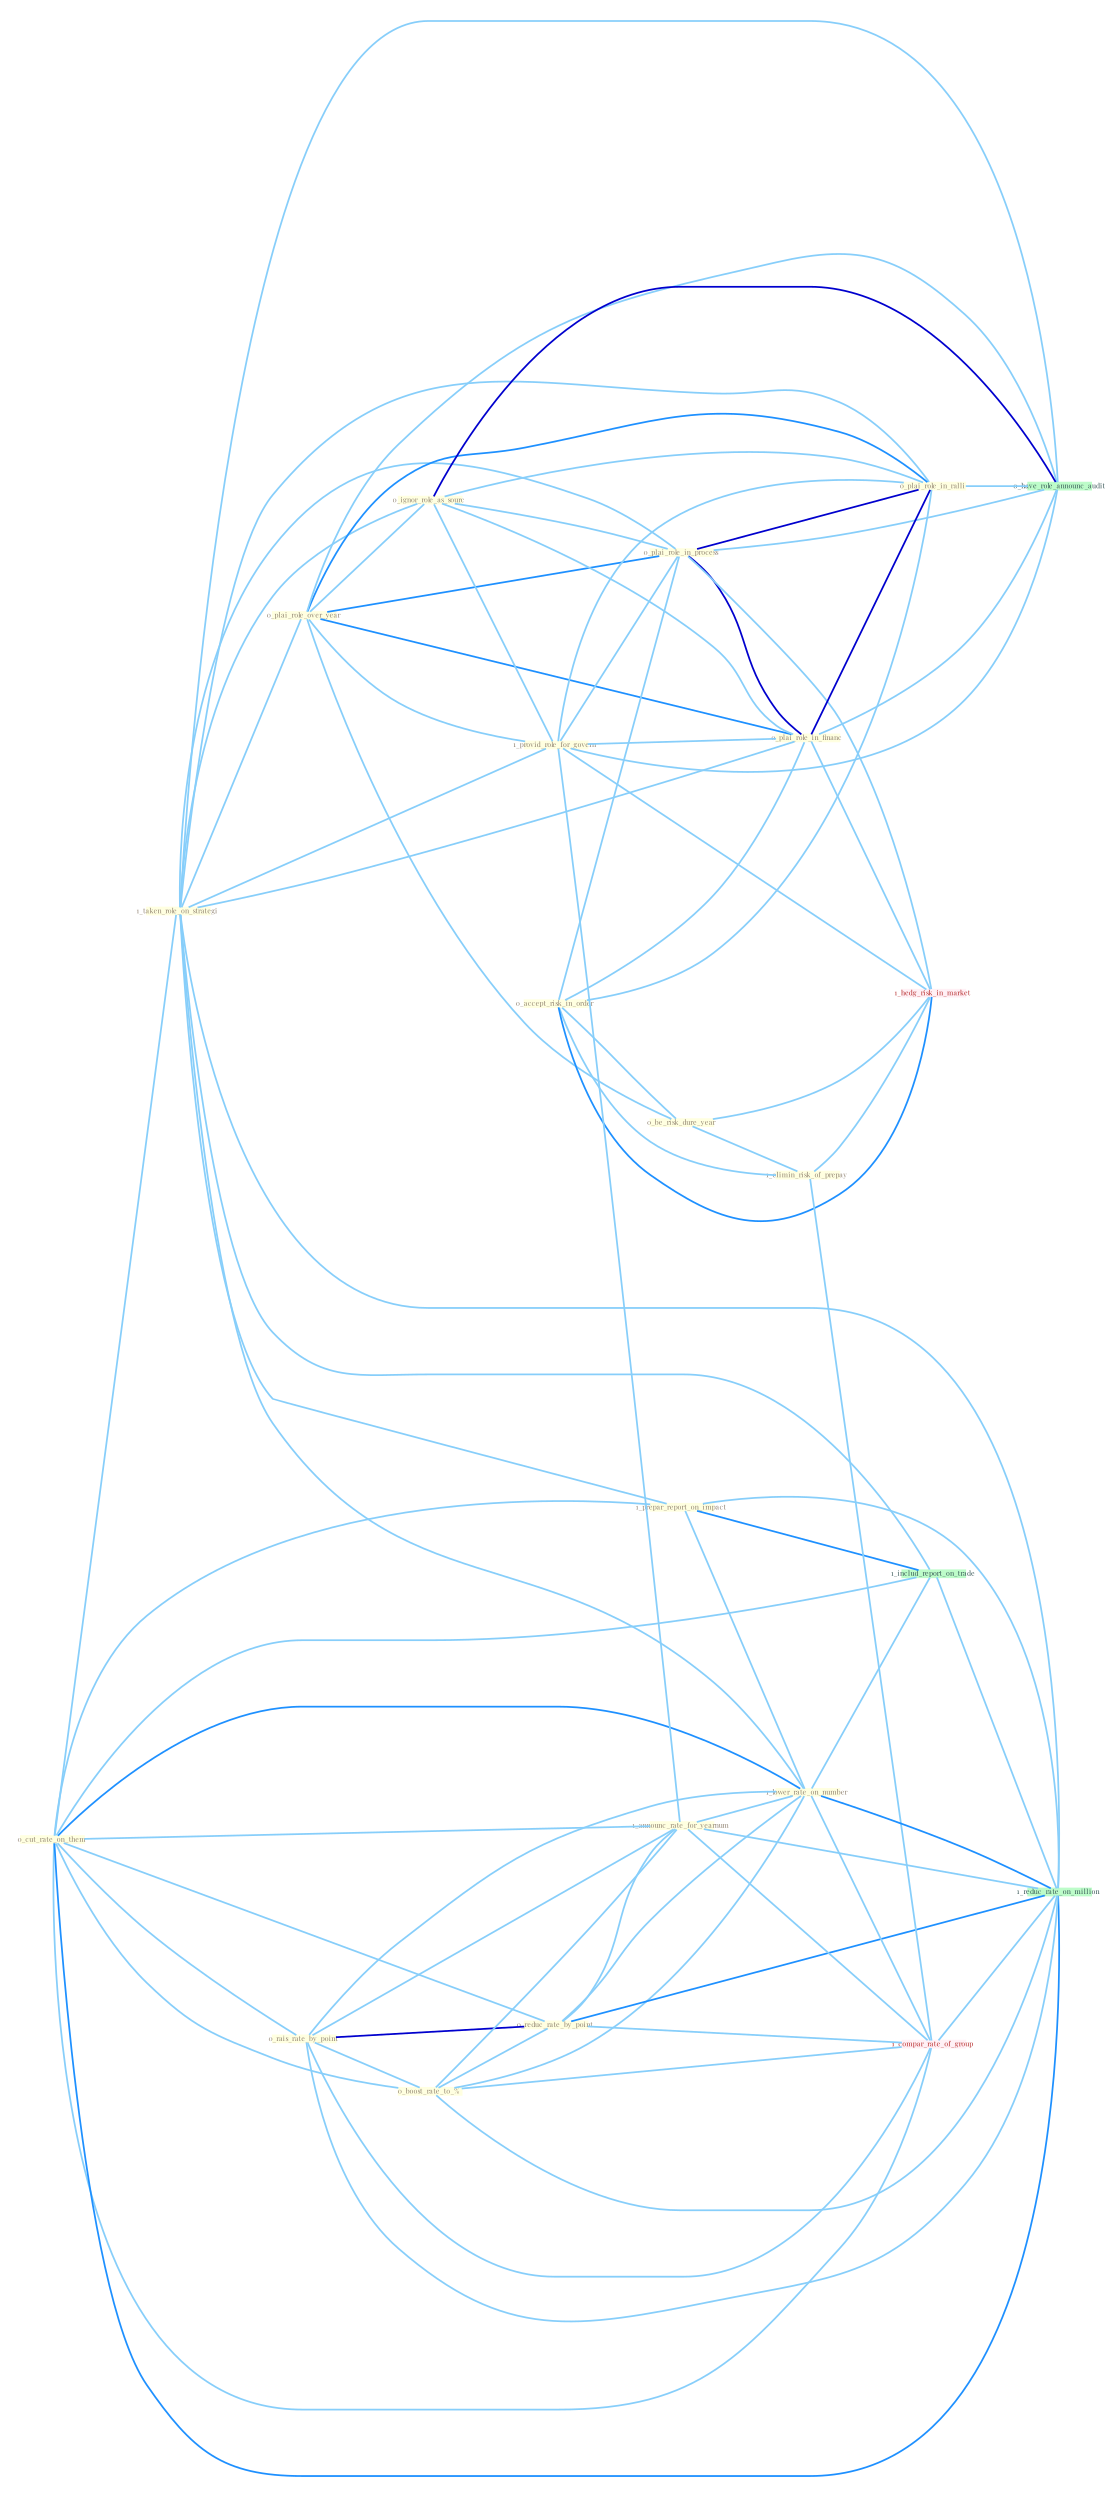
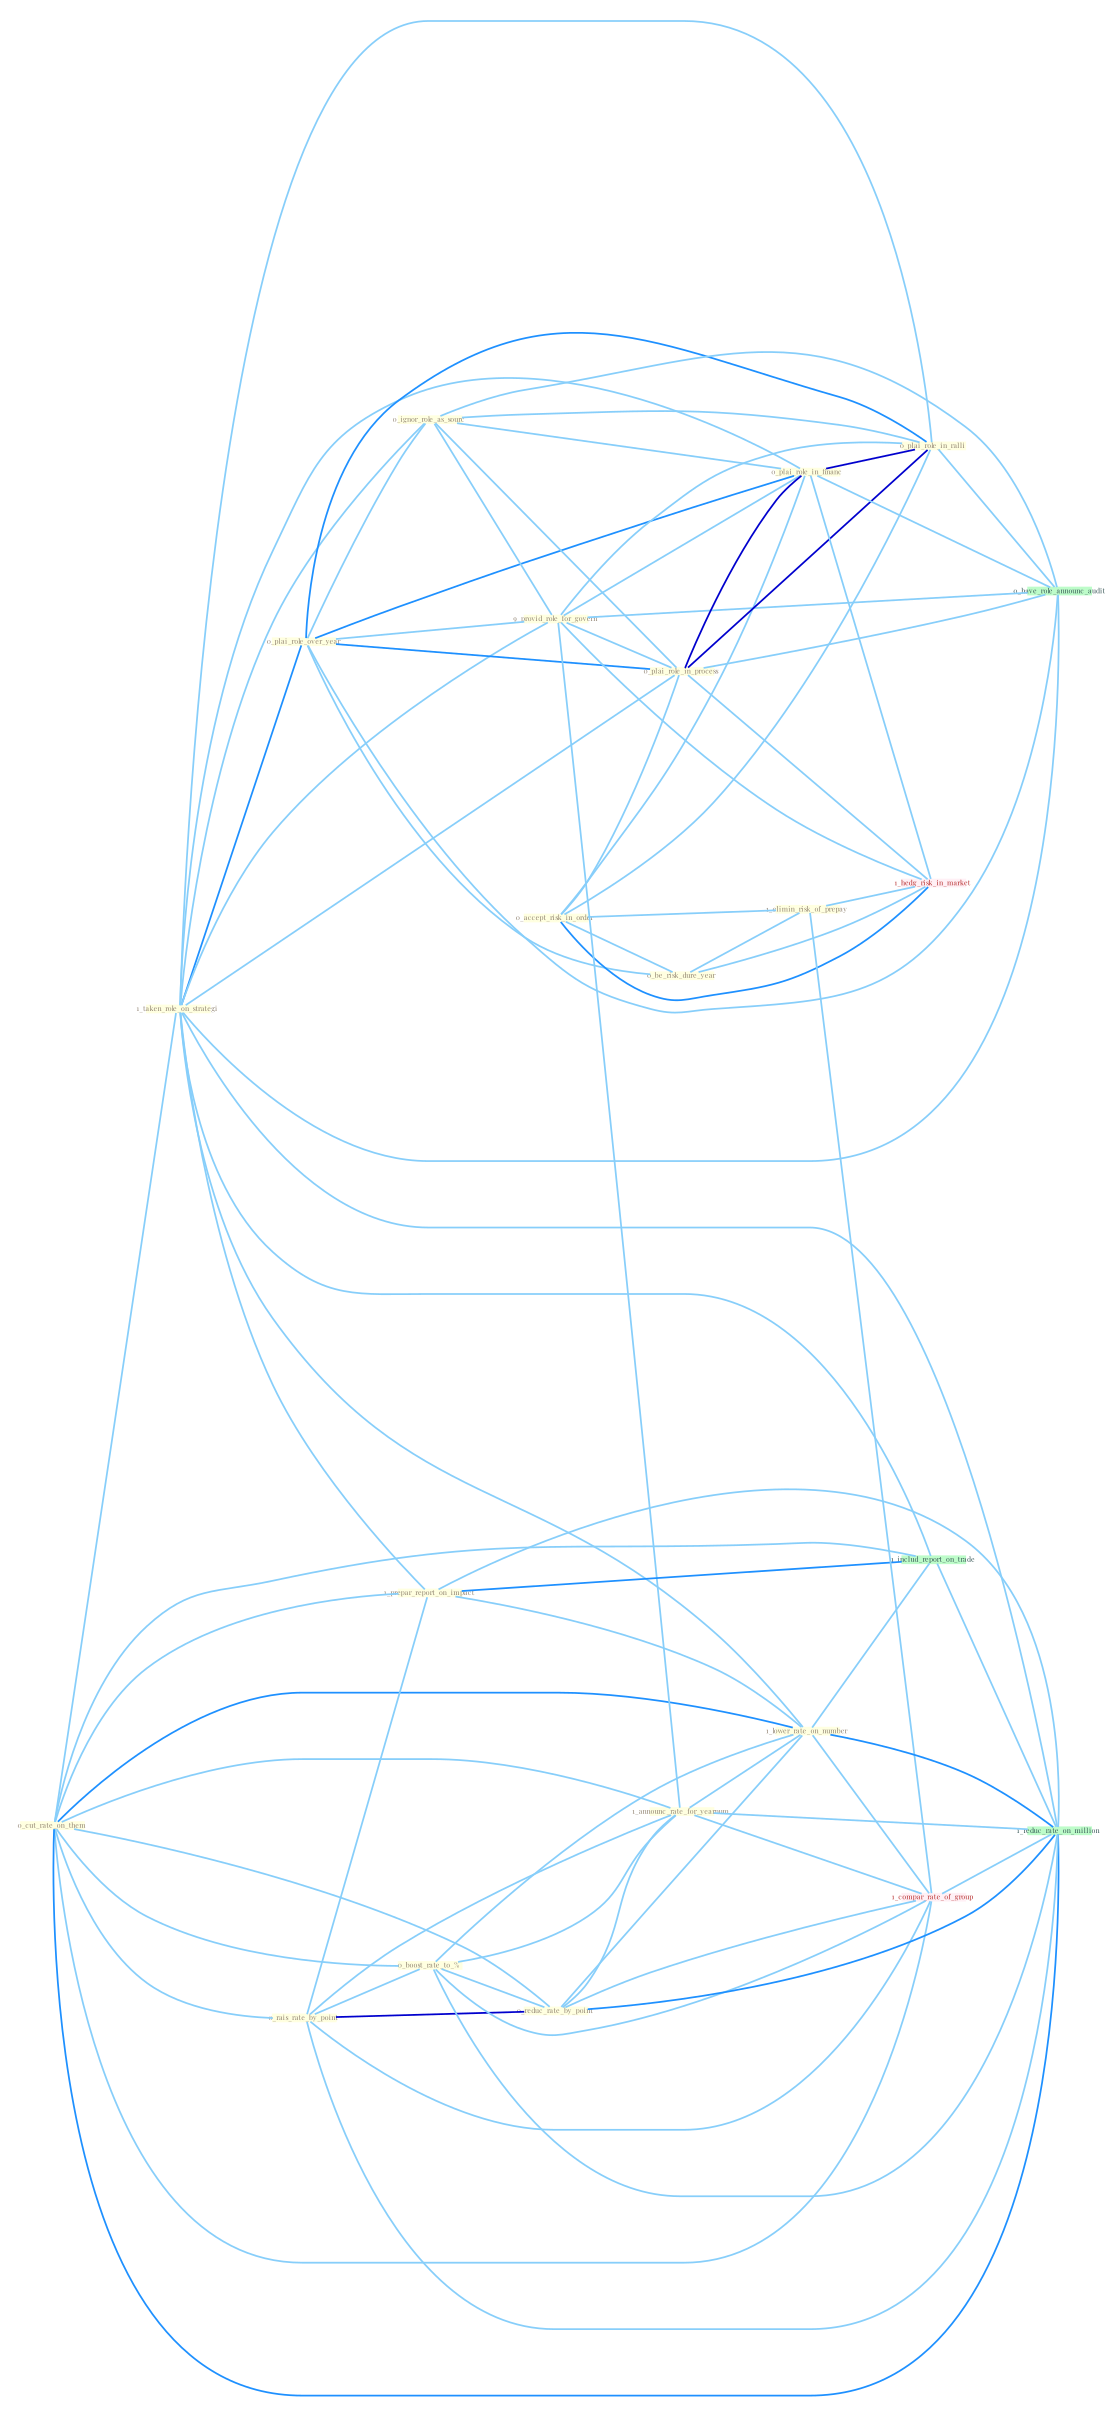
(739, 287) -> (802, 354)
(556, 745) -> (556, 619)
(241, 763) -> (241, 825)
(515, 1859) -> (367, 1806)
